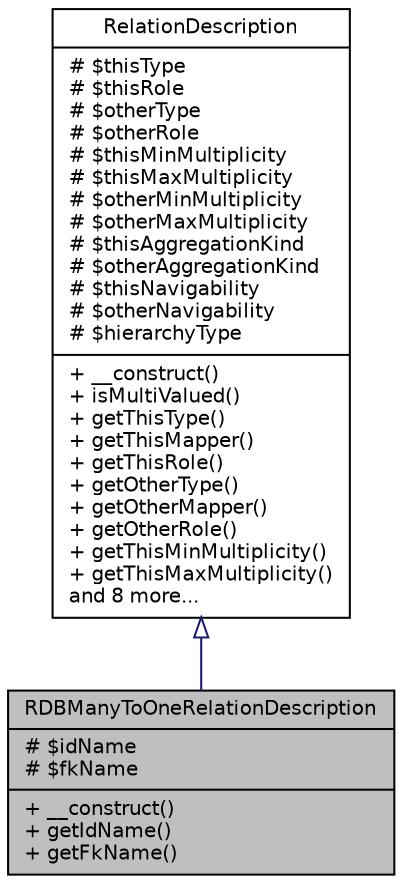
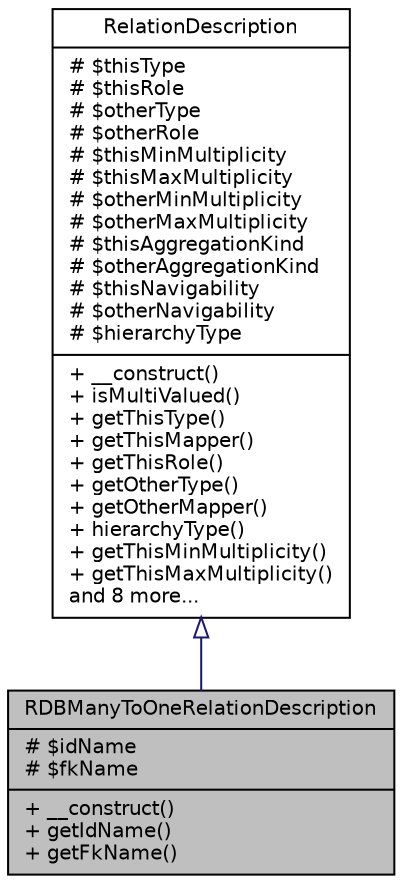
(154, 530) -> (158, 530)
